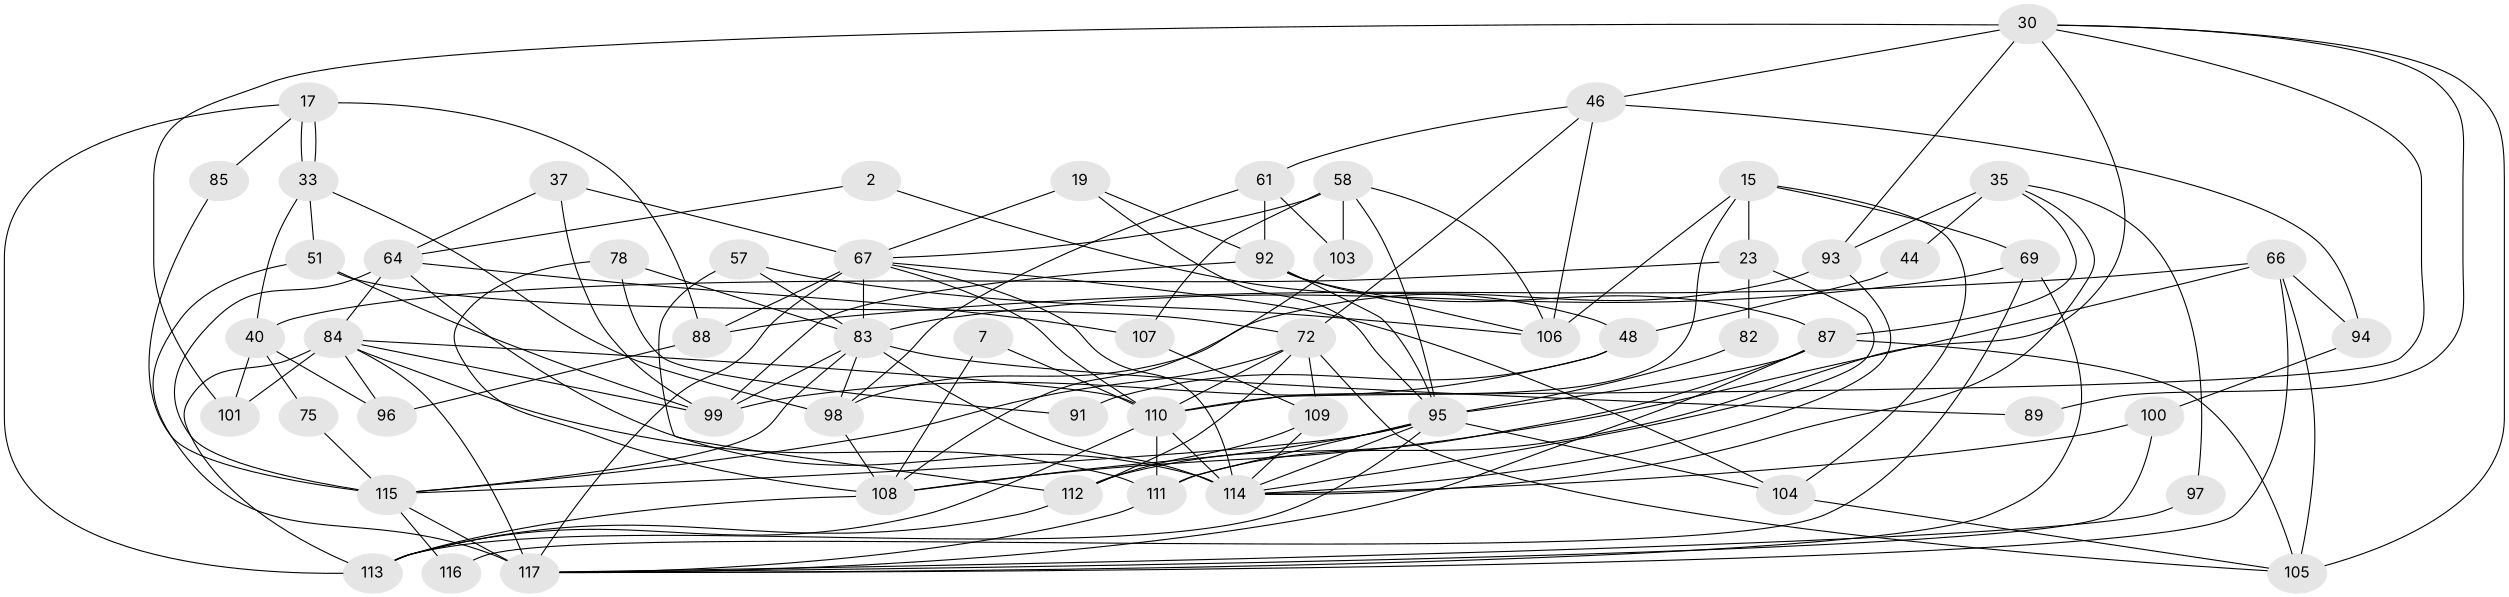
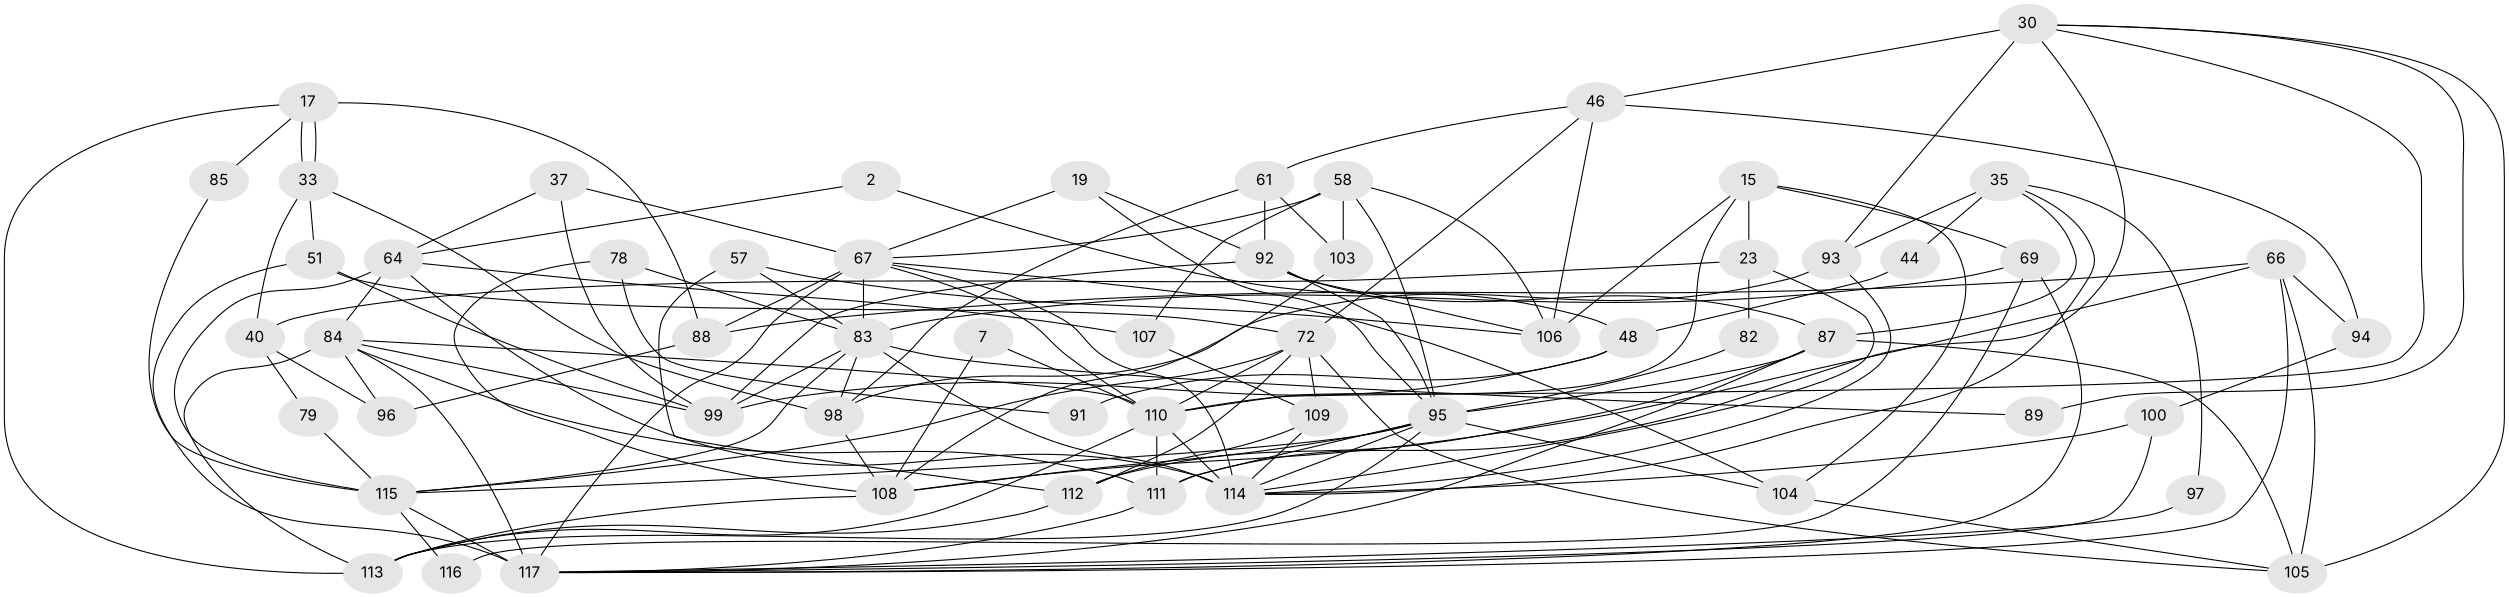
(230, 416) -> none
(309, 416) -> (309, 416)
